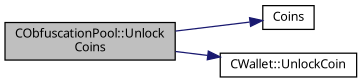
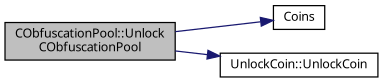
(90, 41) -> (90, 41)
(288, 65) -> (299, 65)
